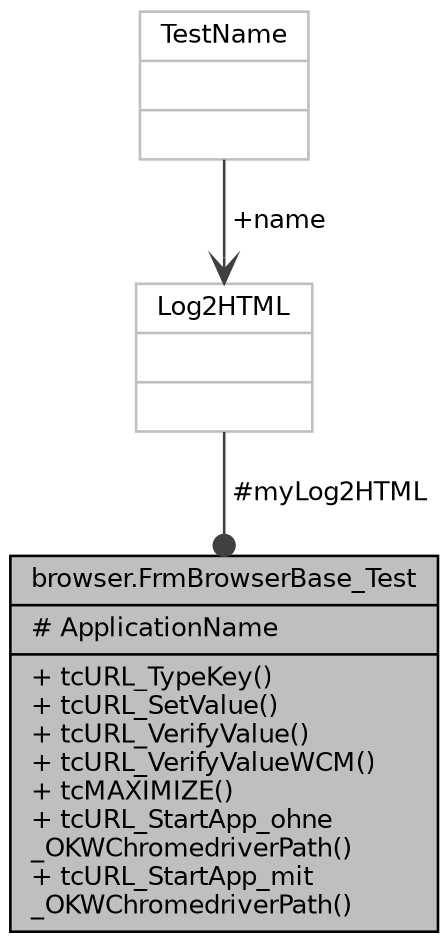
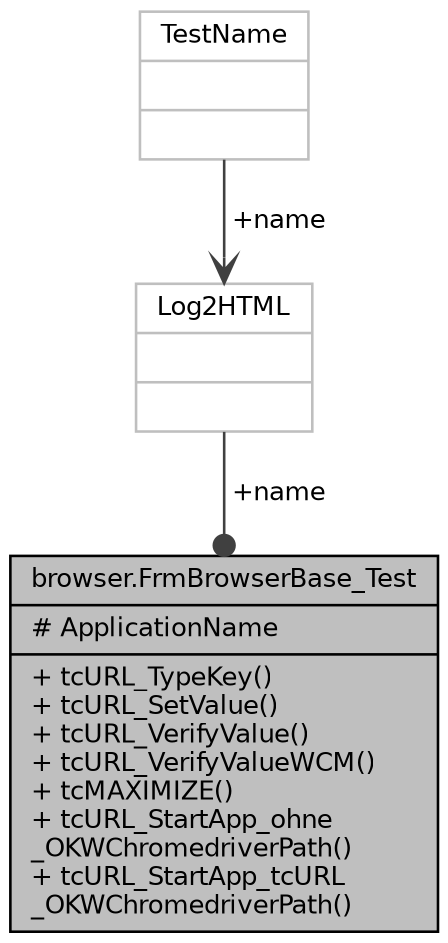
(327, 494) -> (276, 494)
(172, 877) -> (188, 877)
